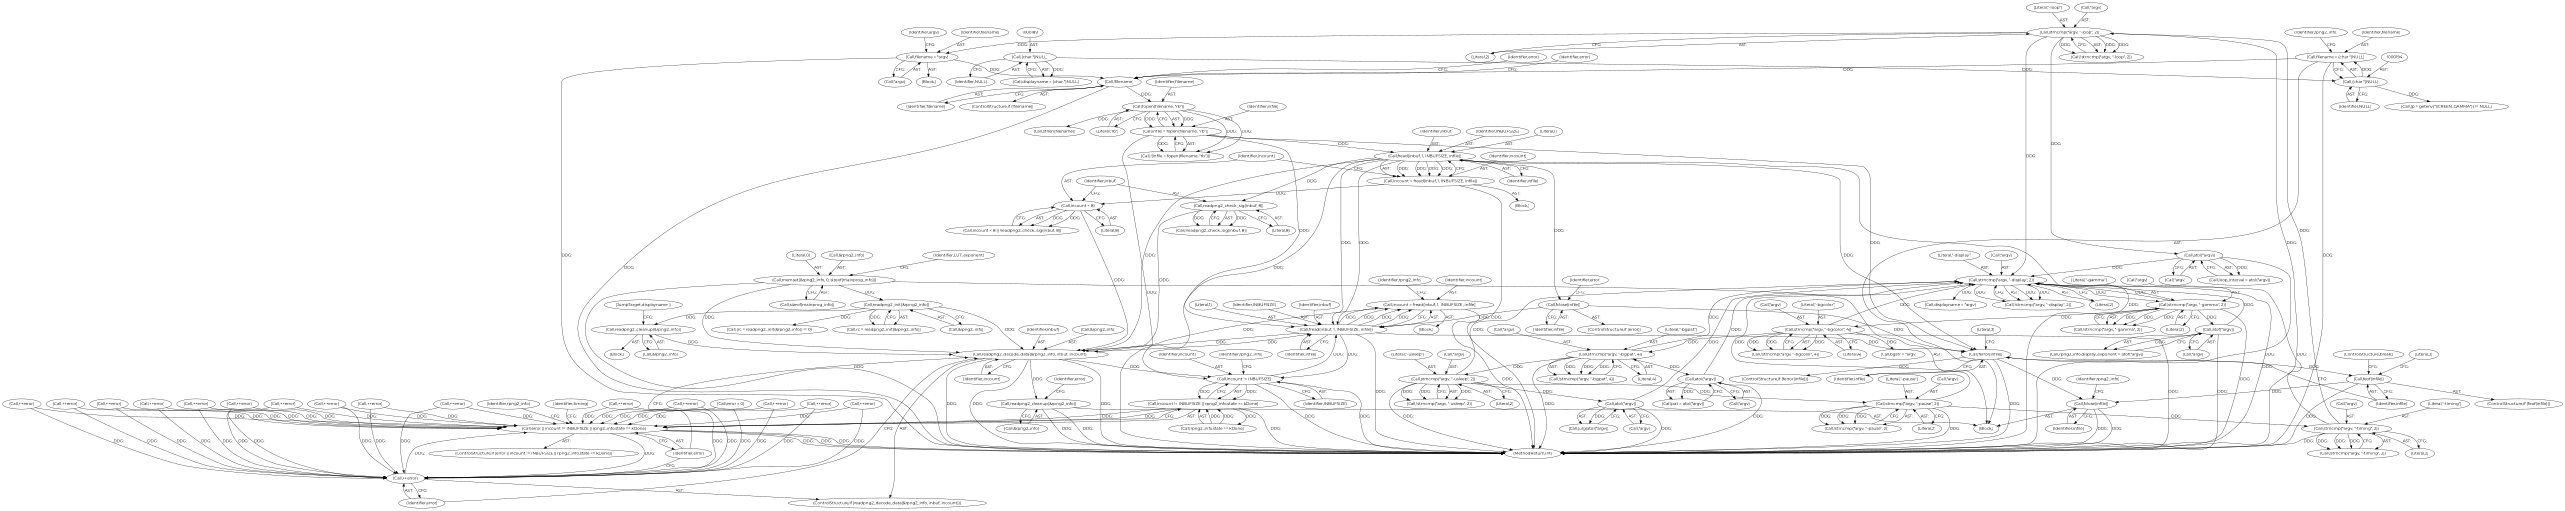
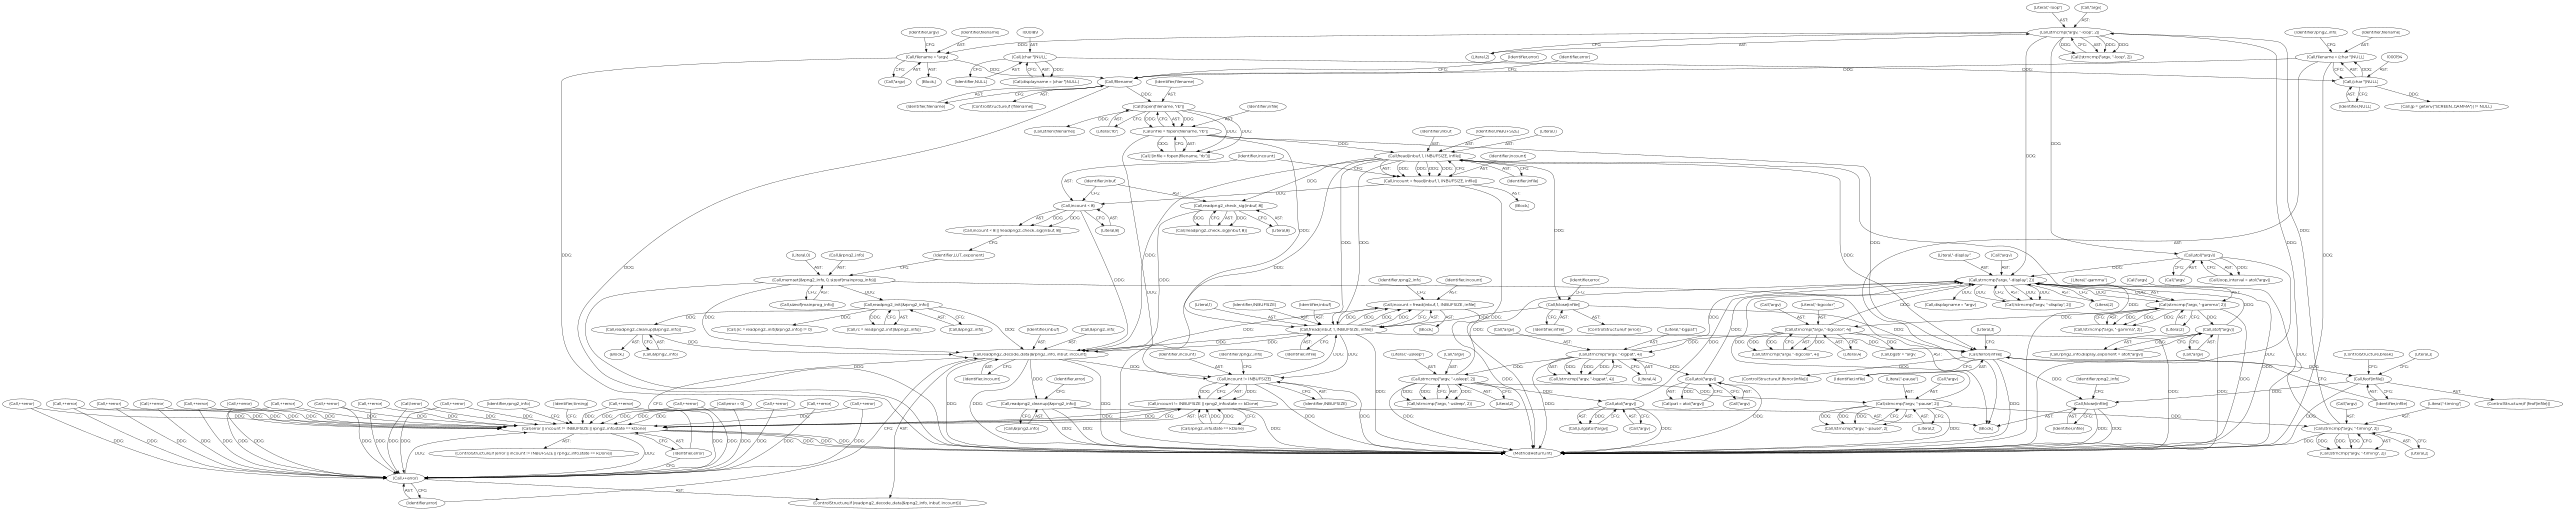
(1028, 211) -> (987, 242)
(643, 305) -> none
none -> (412, 404)
(1252, 416) -> (1252, 416)
